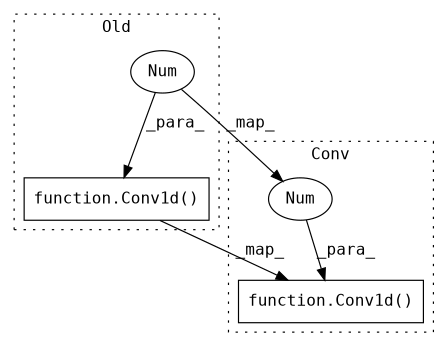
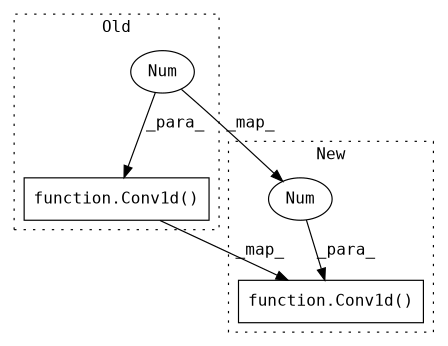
(331, 155) -> (331, 155)
